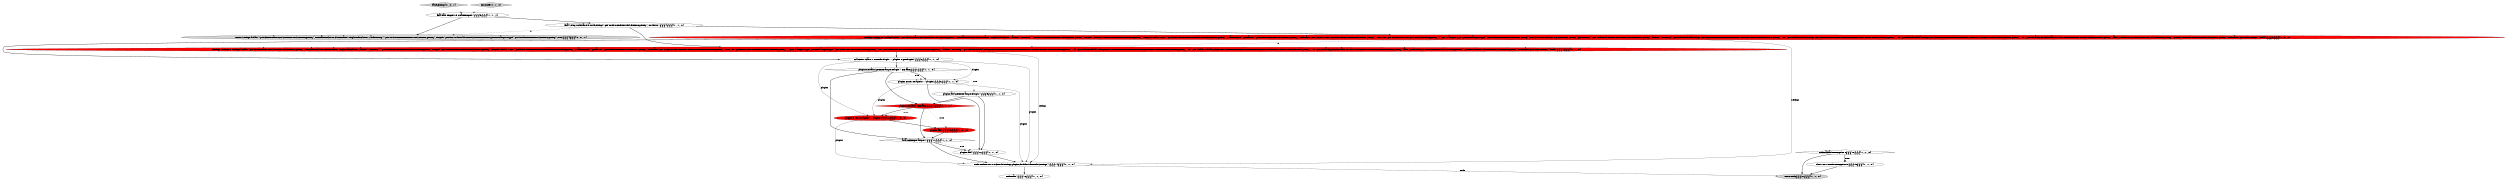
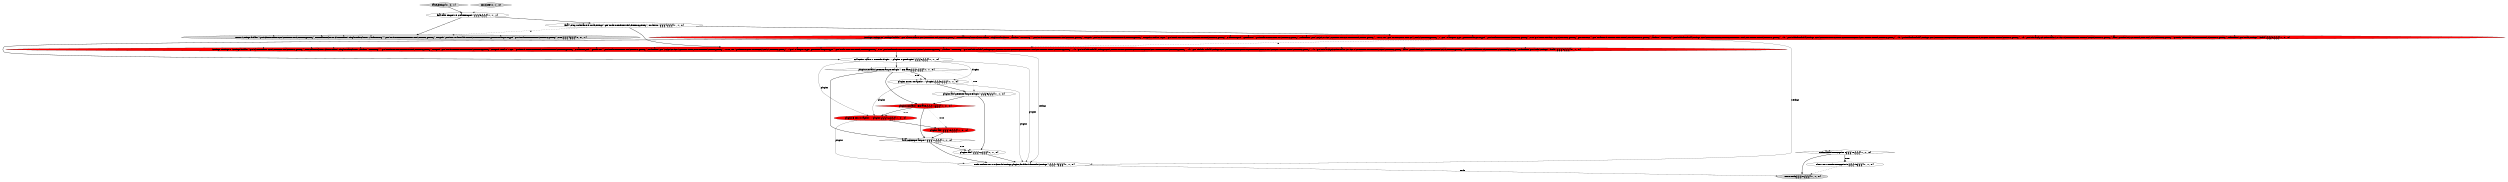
(454, 10) -> (454, 10)
(970, 100) -> (950, 88)
(1824, 170) -> (1824, 170)
(1024, 177) -> none
